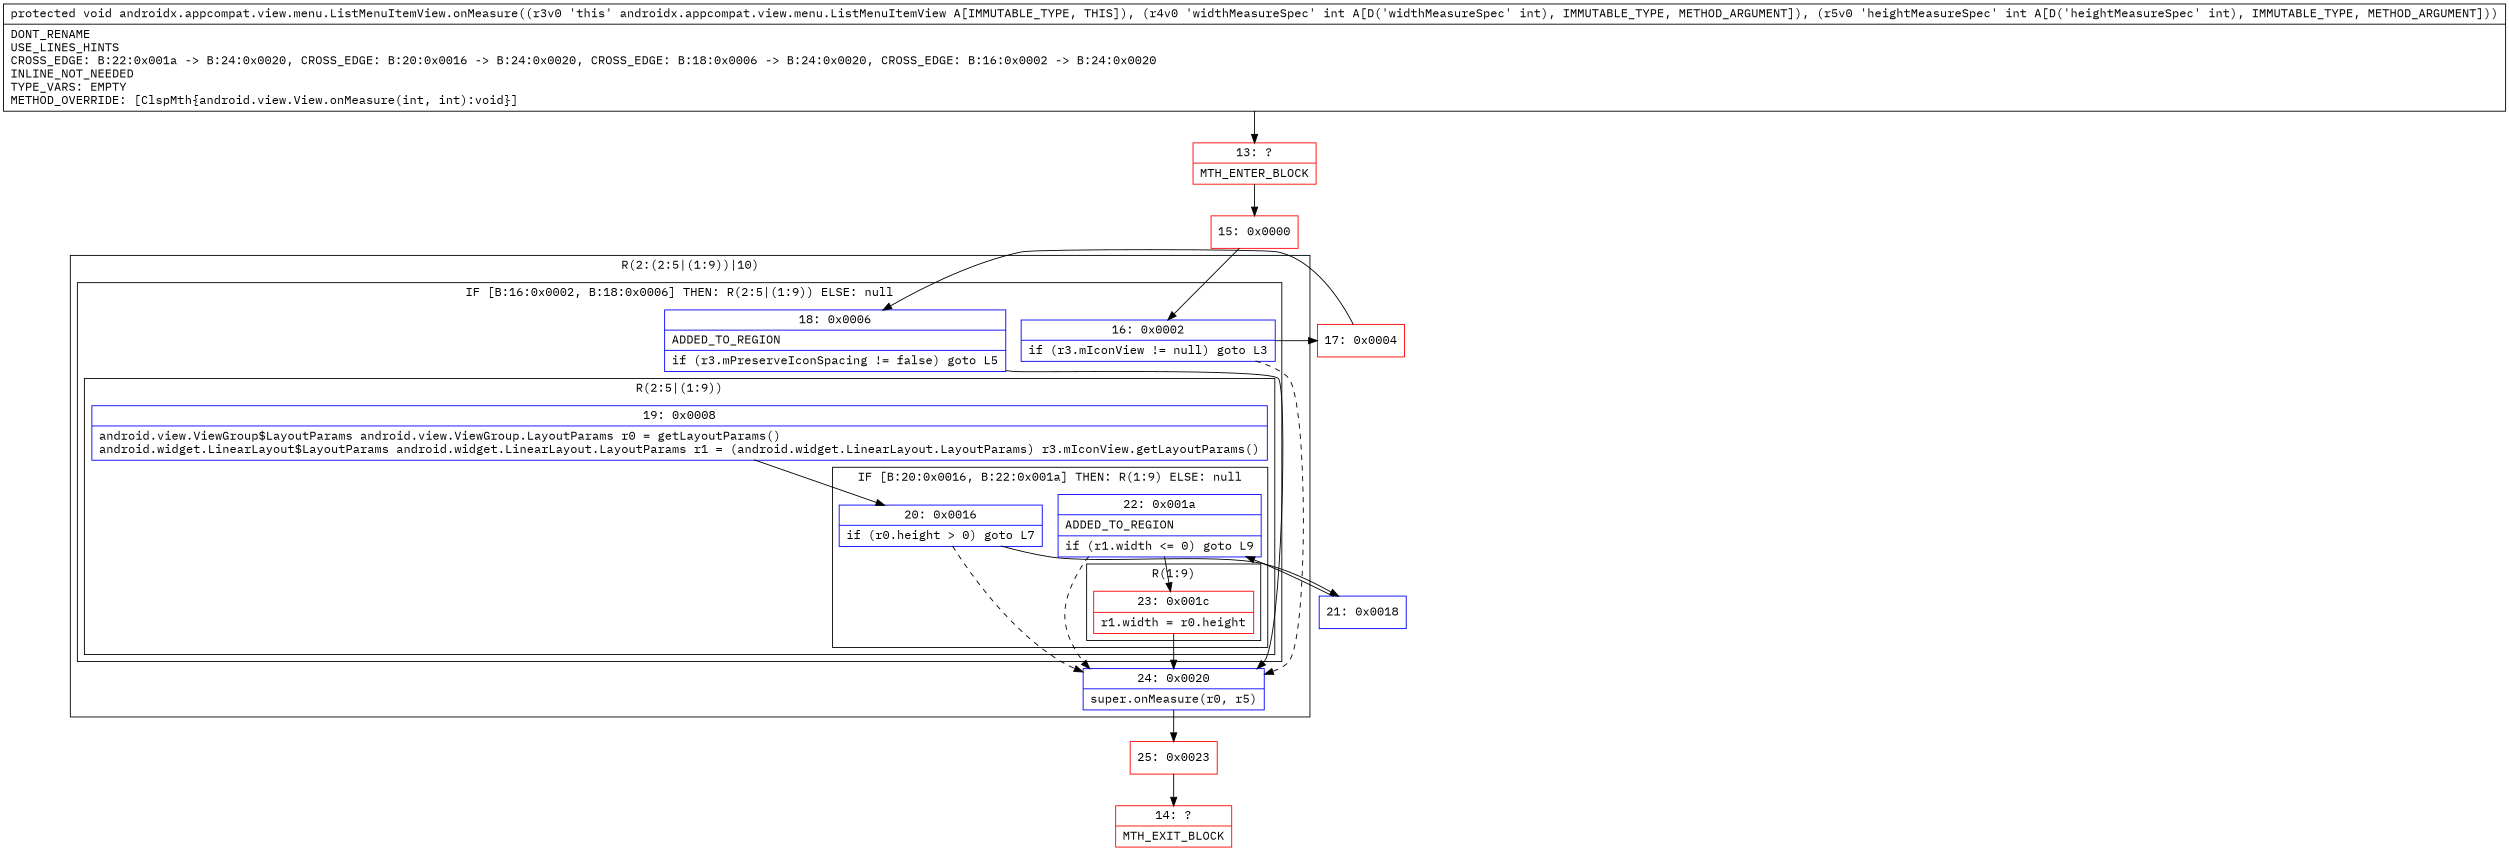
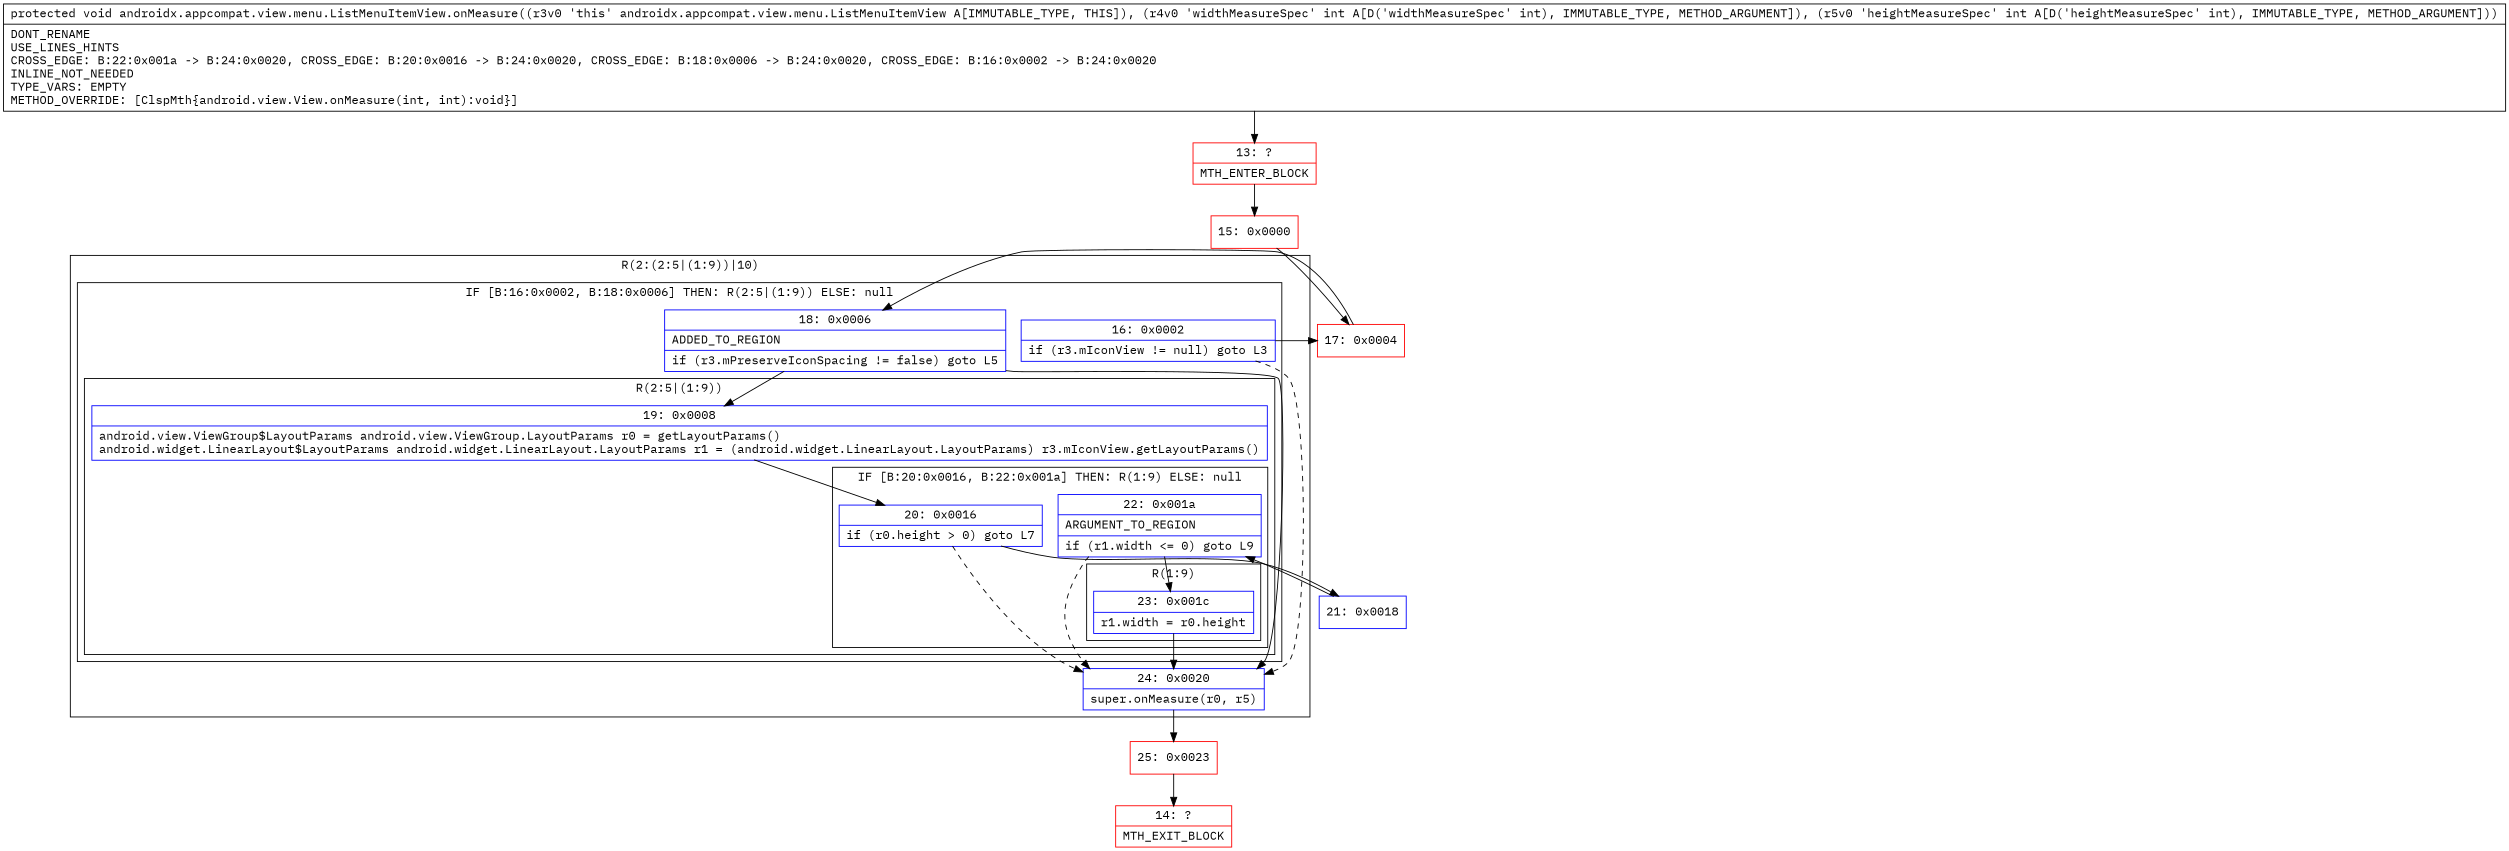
(1212, 276) -> (1316, 287)
none -> (758, 386)
(1120, 525) -> (1131, 525)
(1174, 612) -> (1174, 612)
